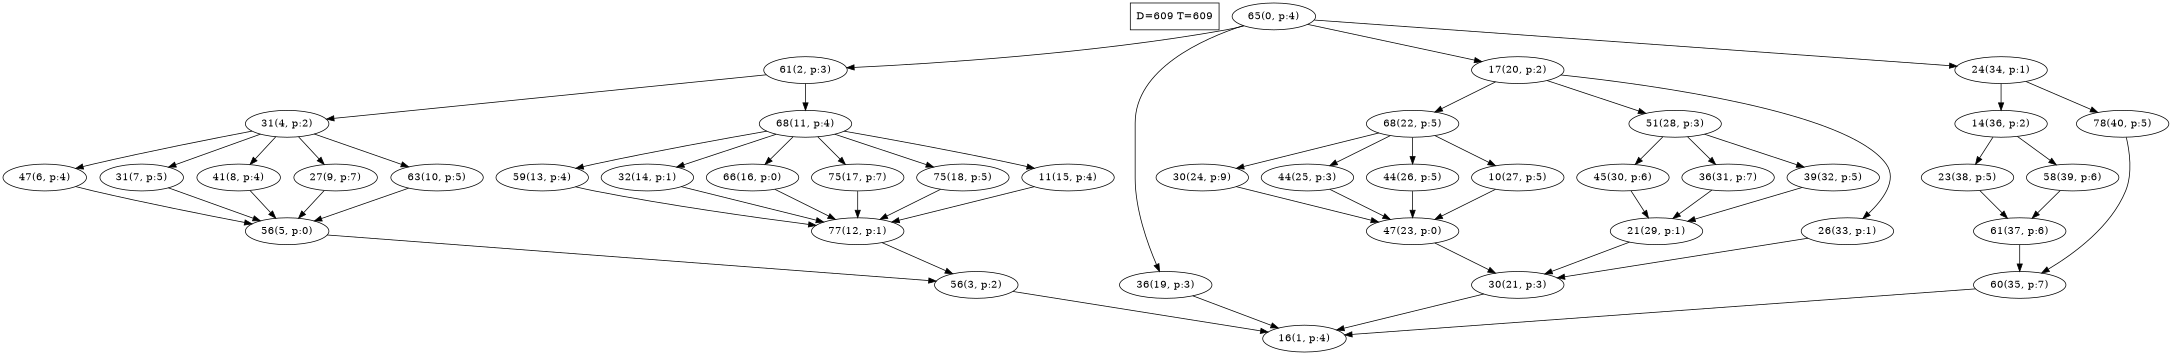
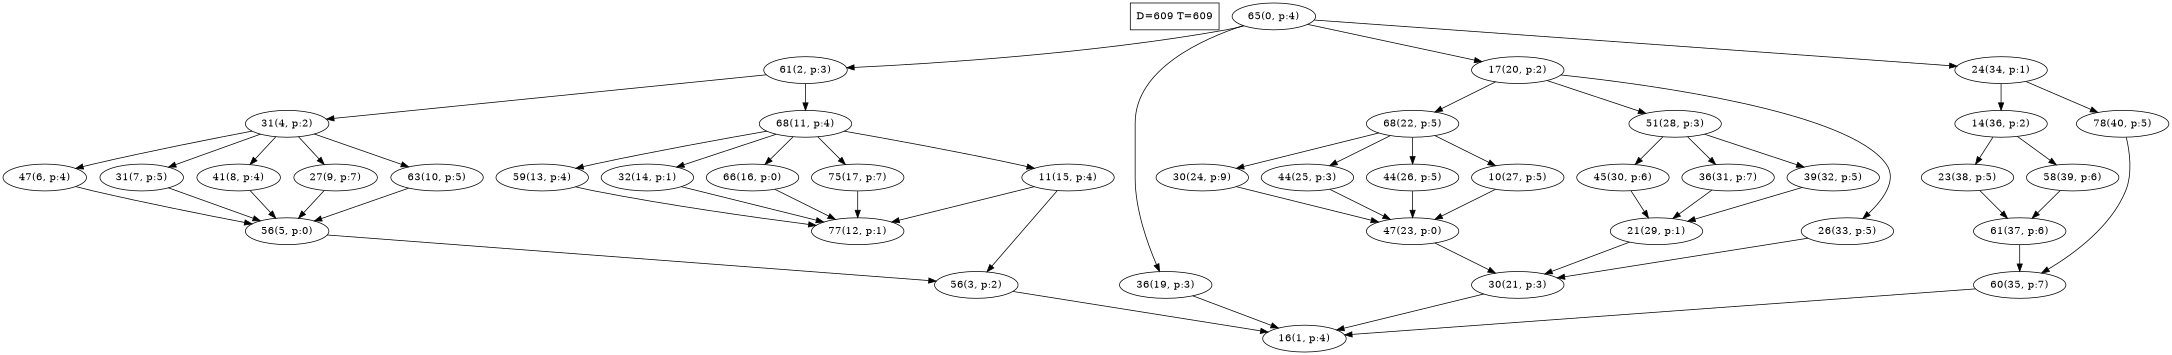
(963, 178) -> none
(1847, 231) -> (1847, 231)
(914, 257) -> (1025, 228)
